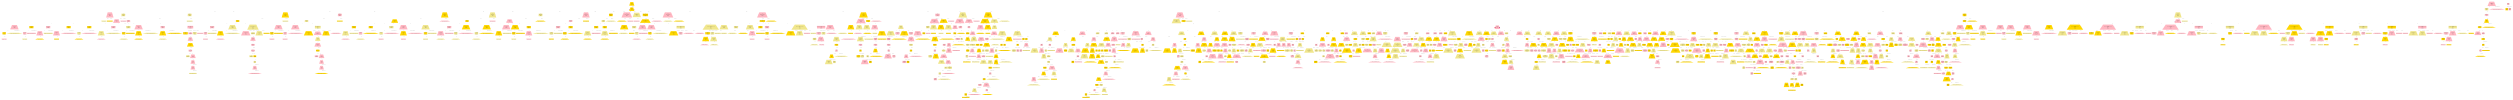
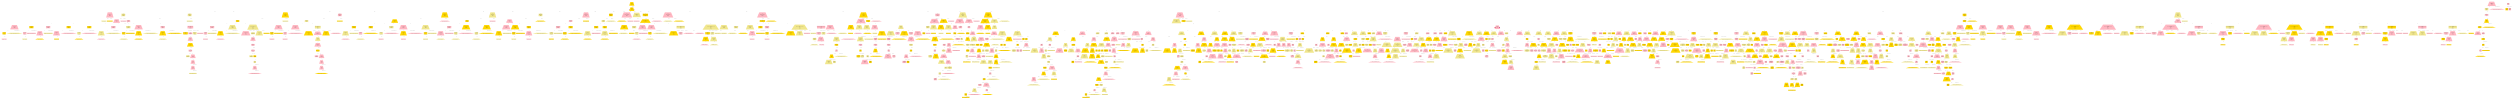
none -> (2223, 33)
(1657, 45) -> (1657, 45)
